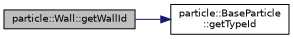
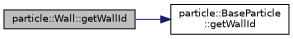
(230, 19) -> (230, 19)
